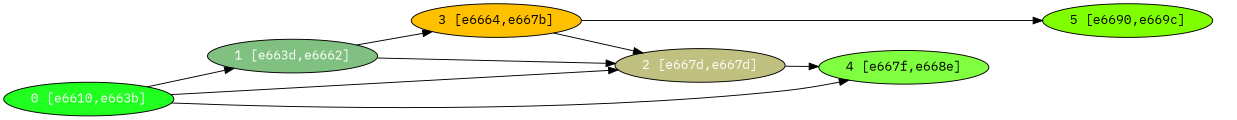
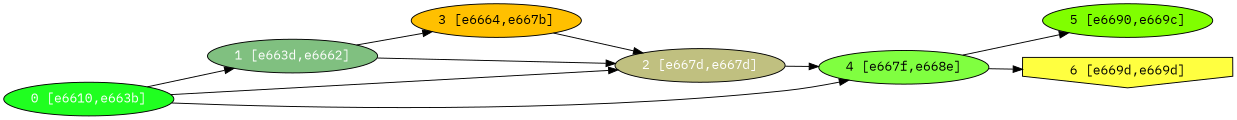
(807, 21) -> (1011, 45)
none -> (1128, 71)
